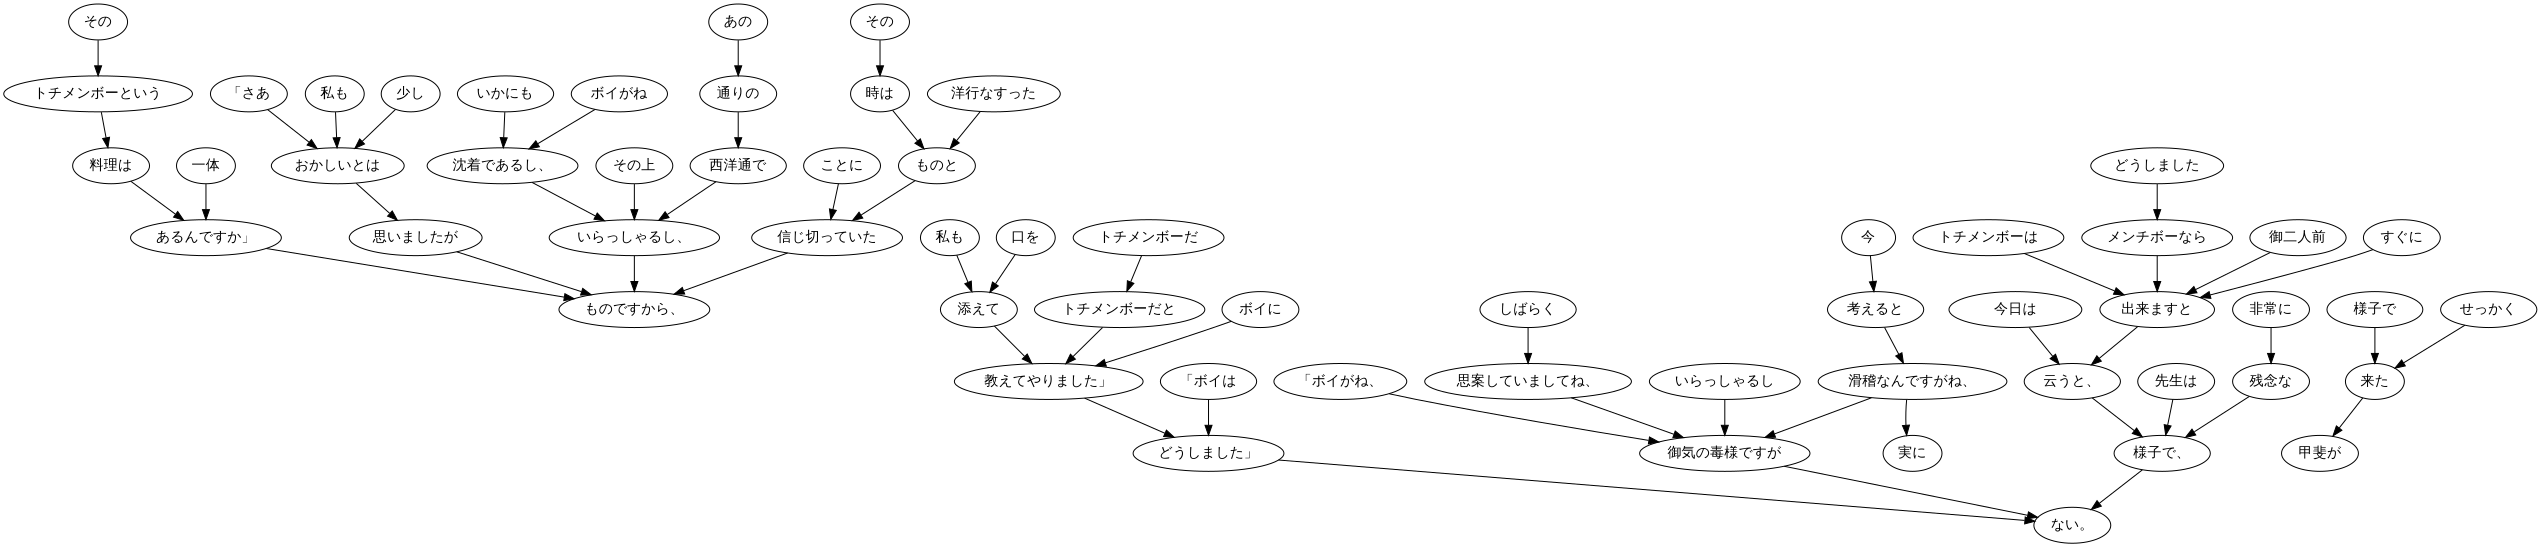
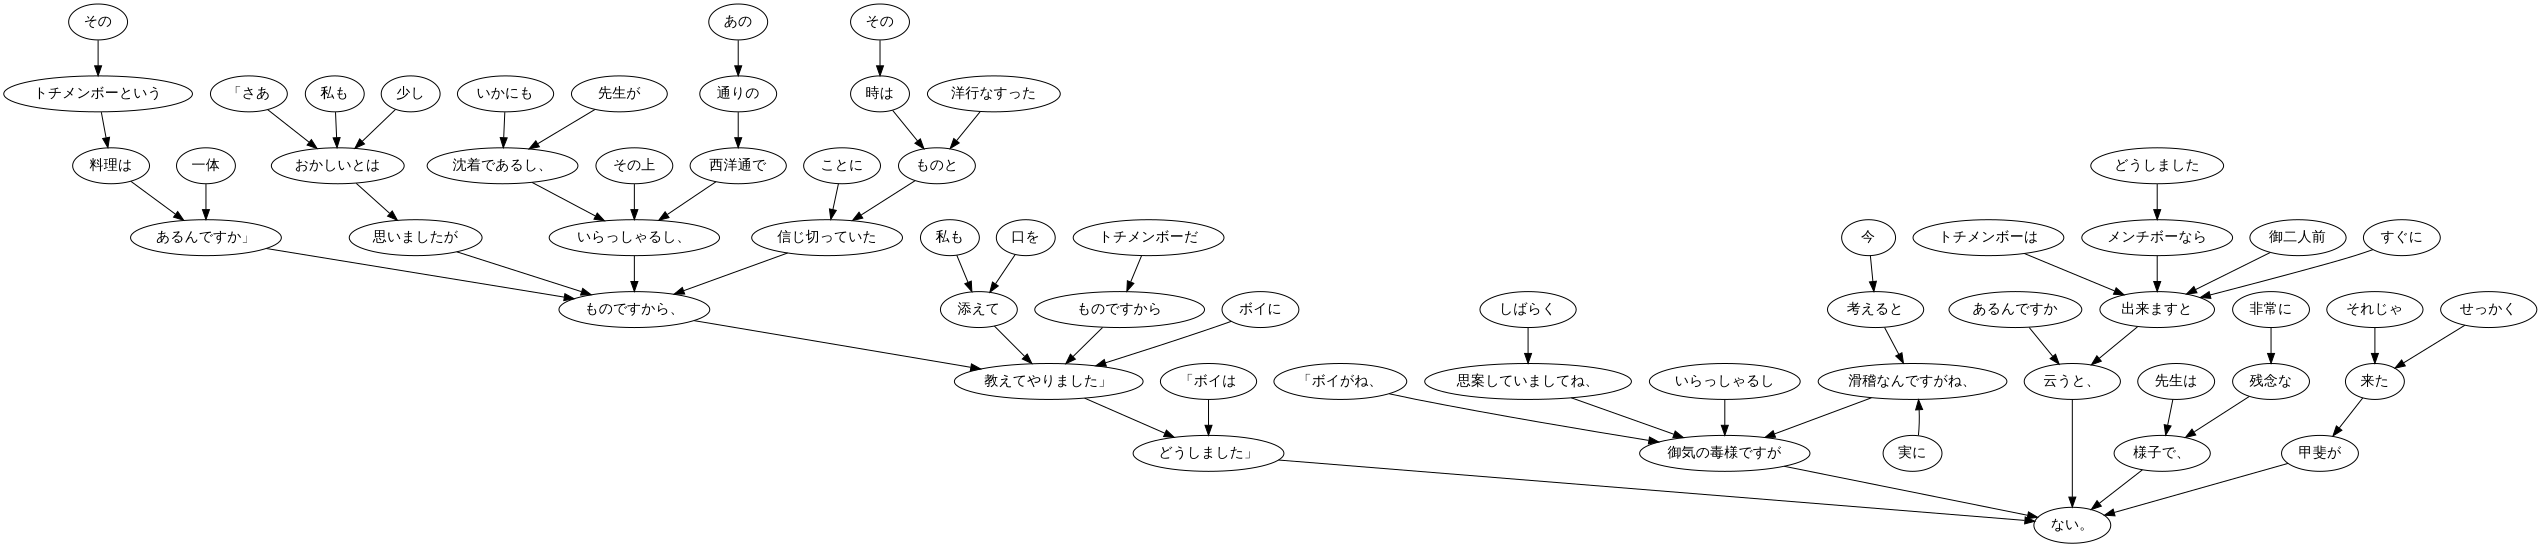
(619, 94) -> (619, 94)
(1120, 310) -> (1120, 310)
(2015, 310) -> (2015, 310)
(2375, 310) -> (2375, 310)
none -> (832, 344)
(1906, 413) -> (1919, 423)
(2113, 414) -> (2072, 448)
none -> (2201, 488)
